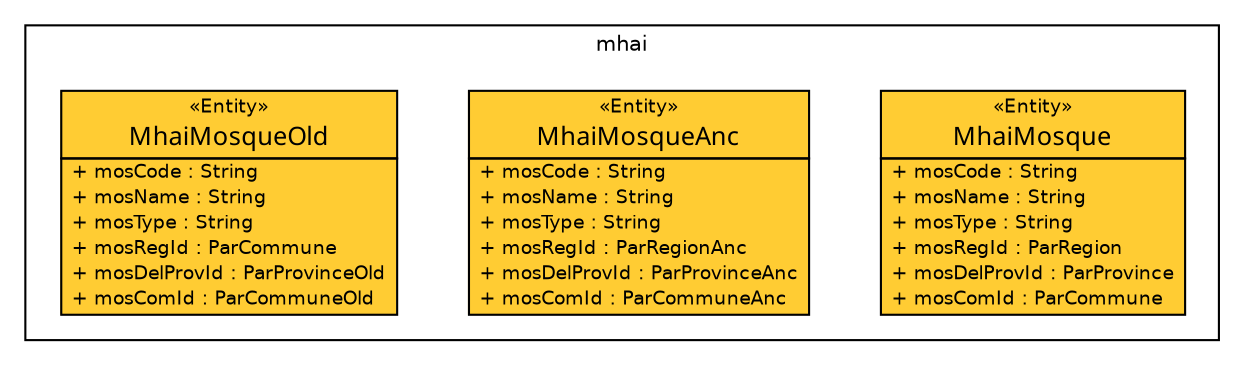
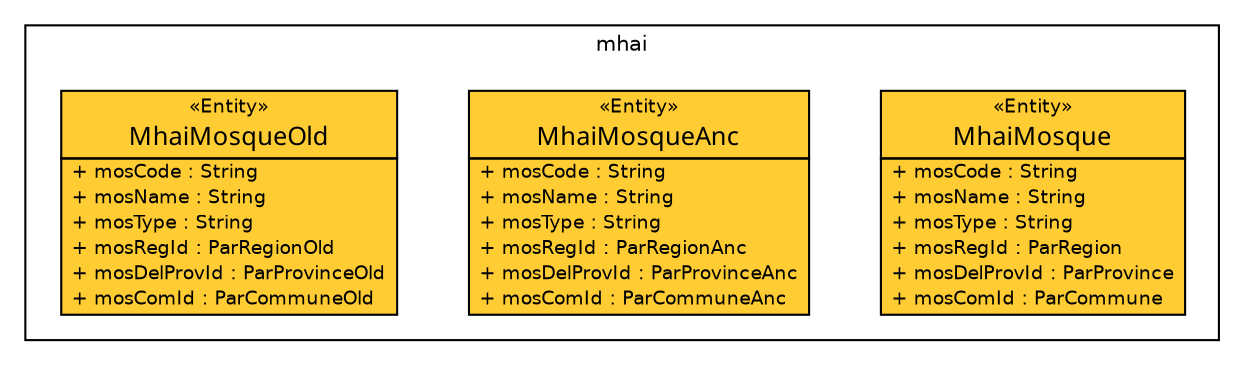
(205, 248) -> (204, 248)
